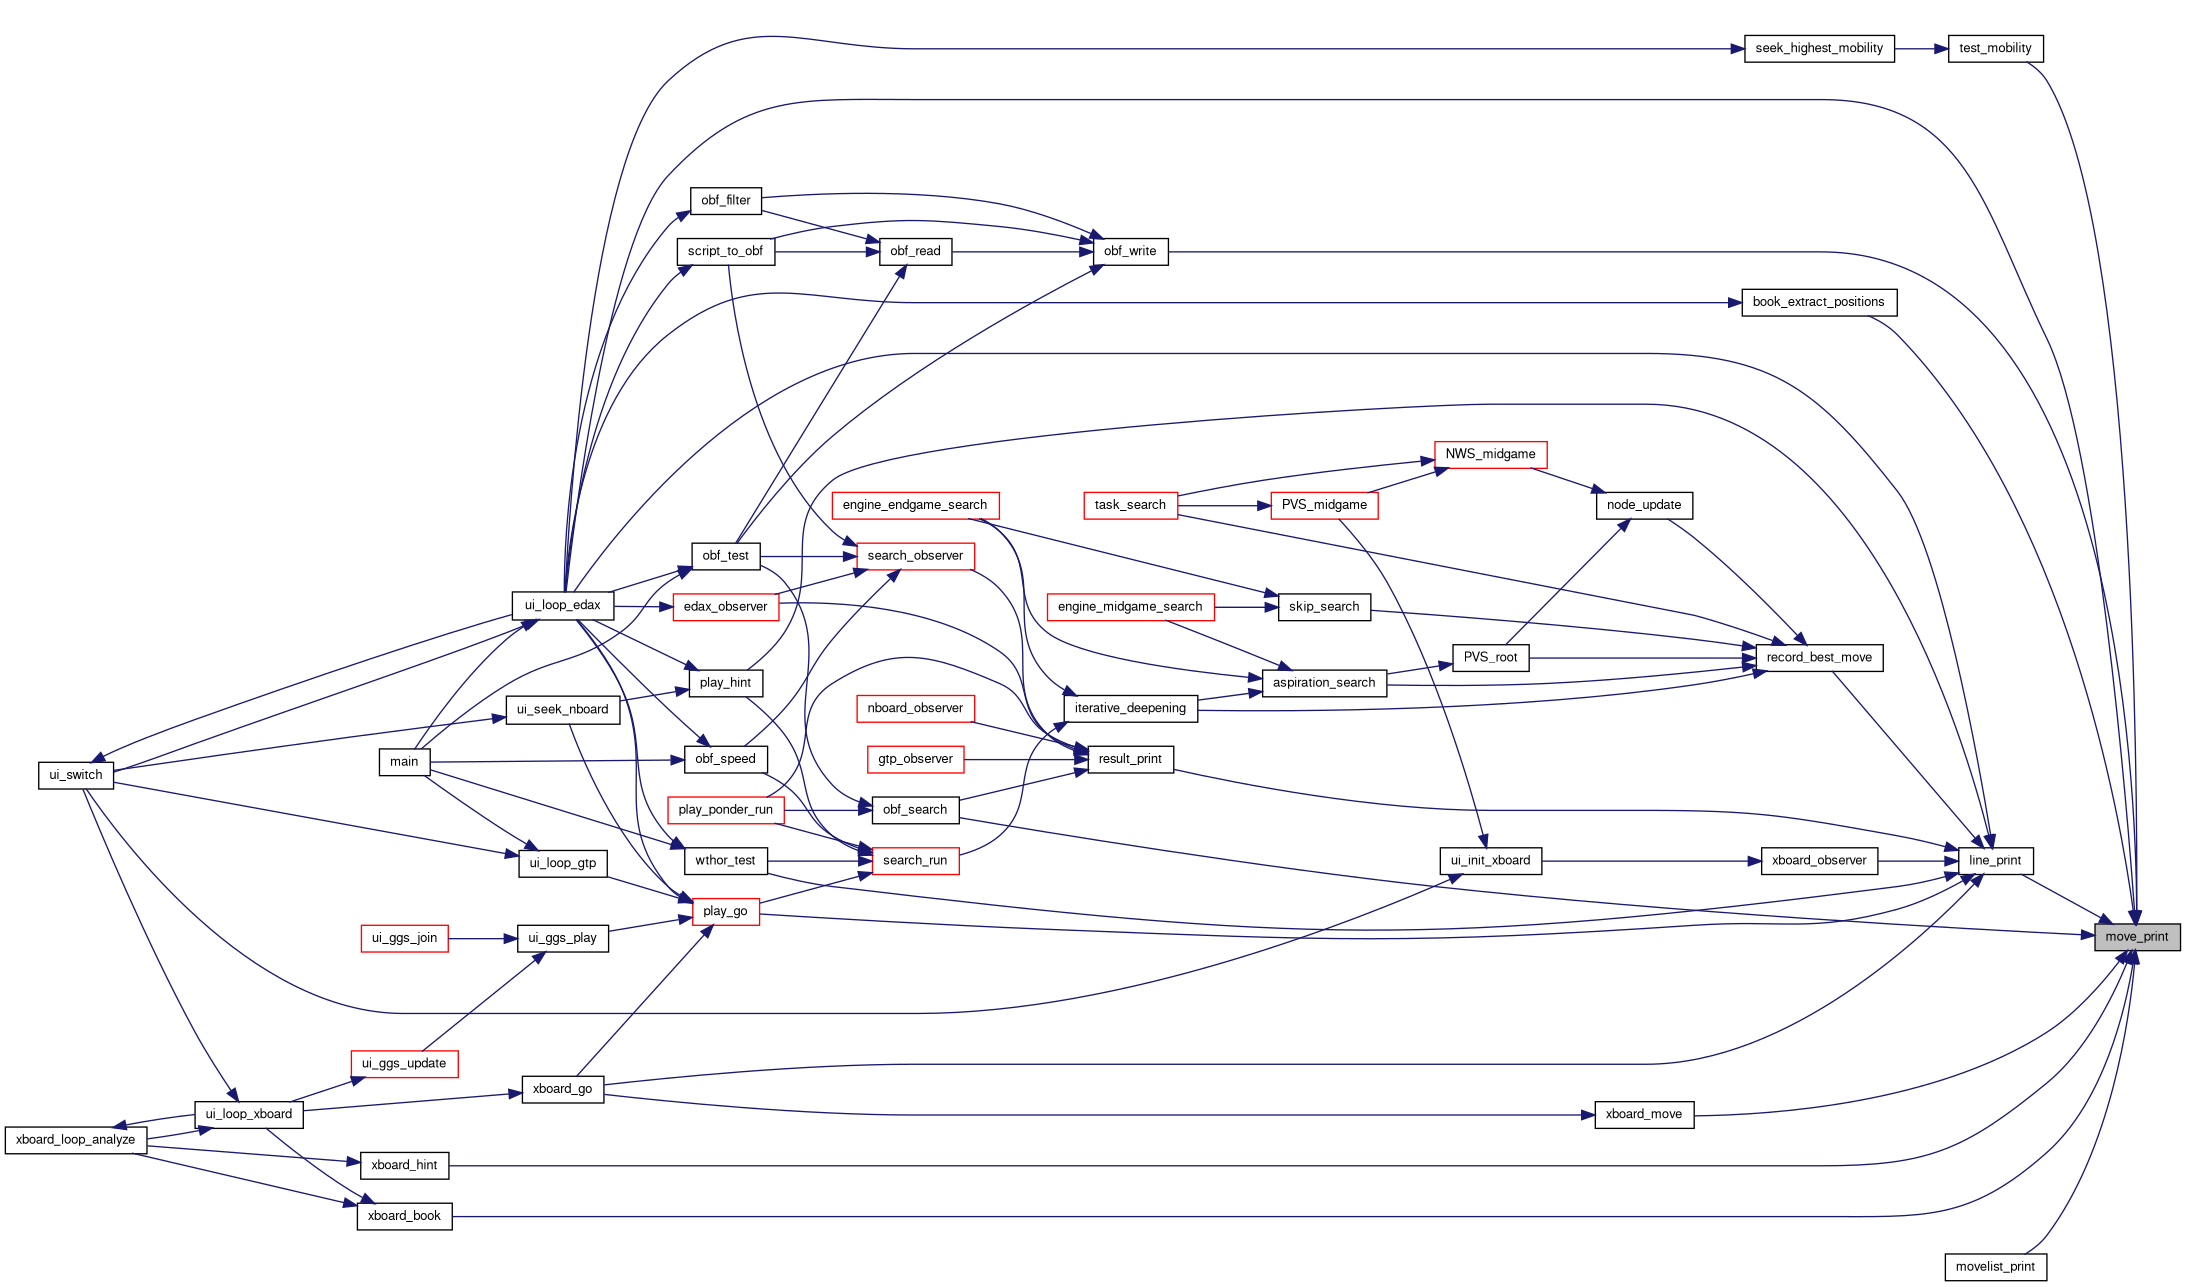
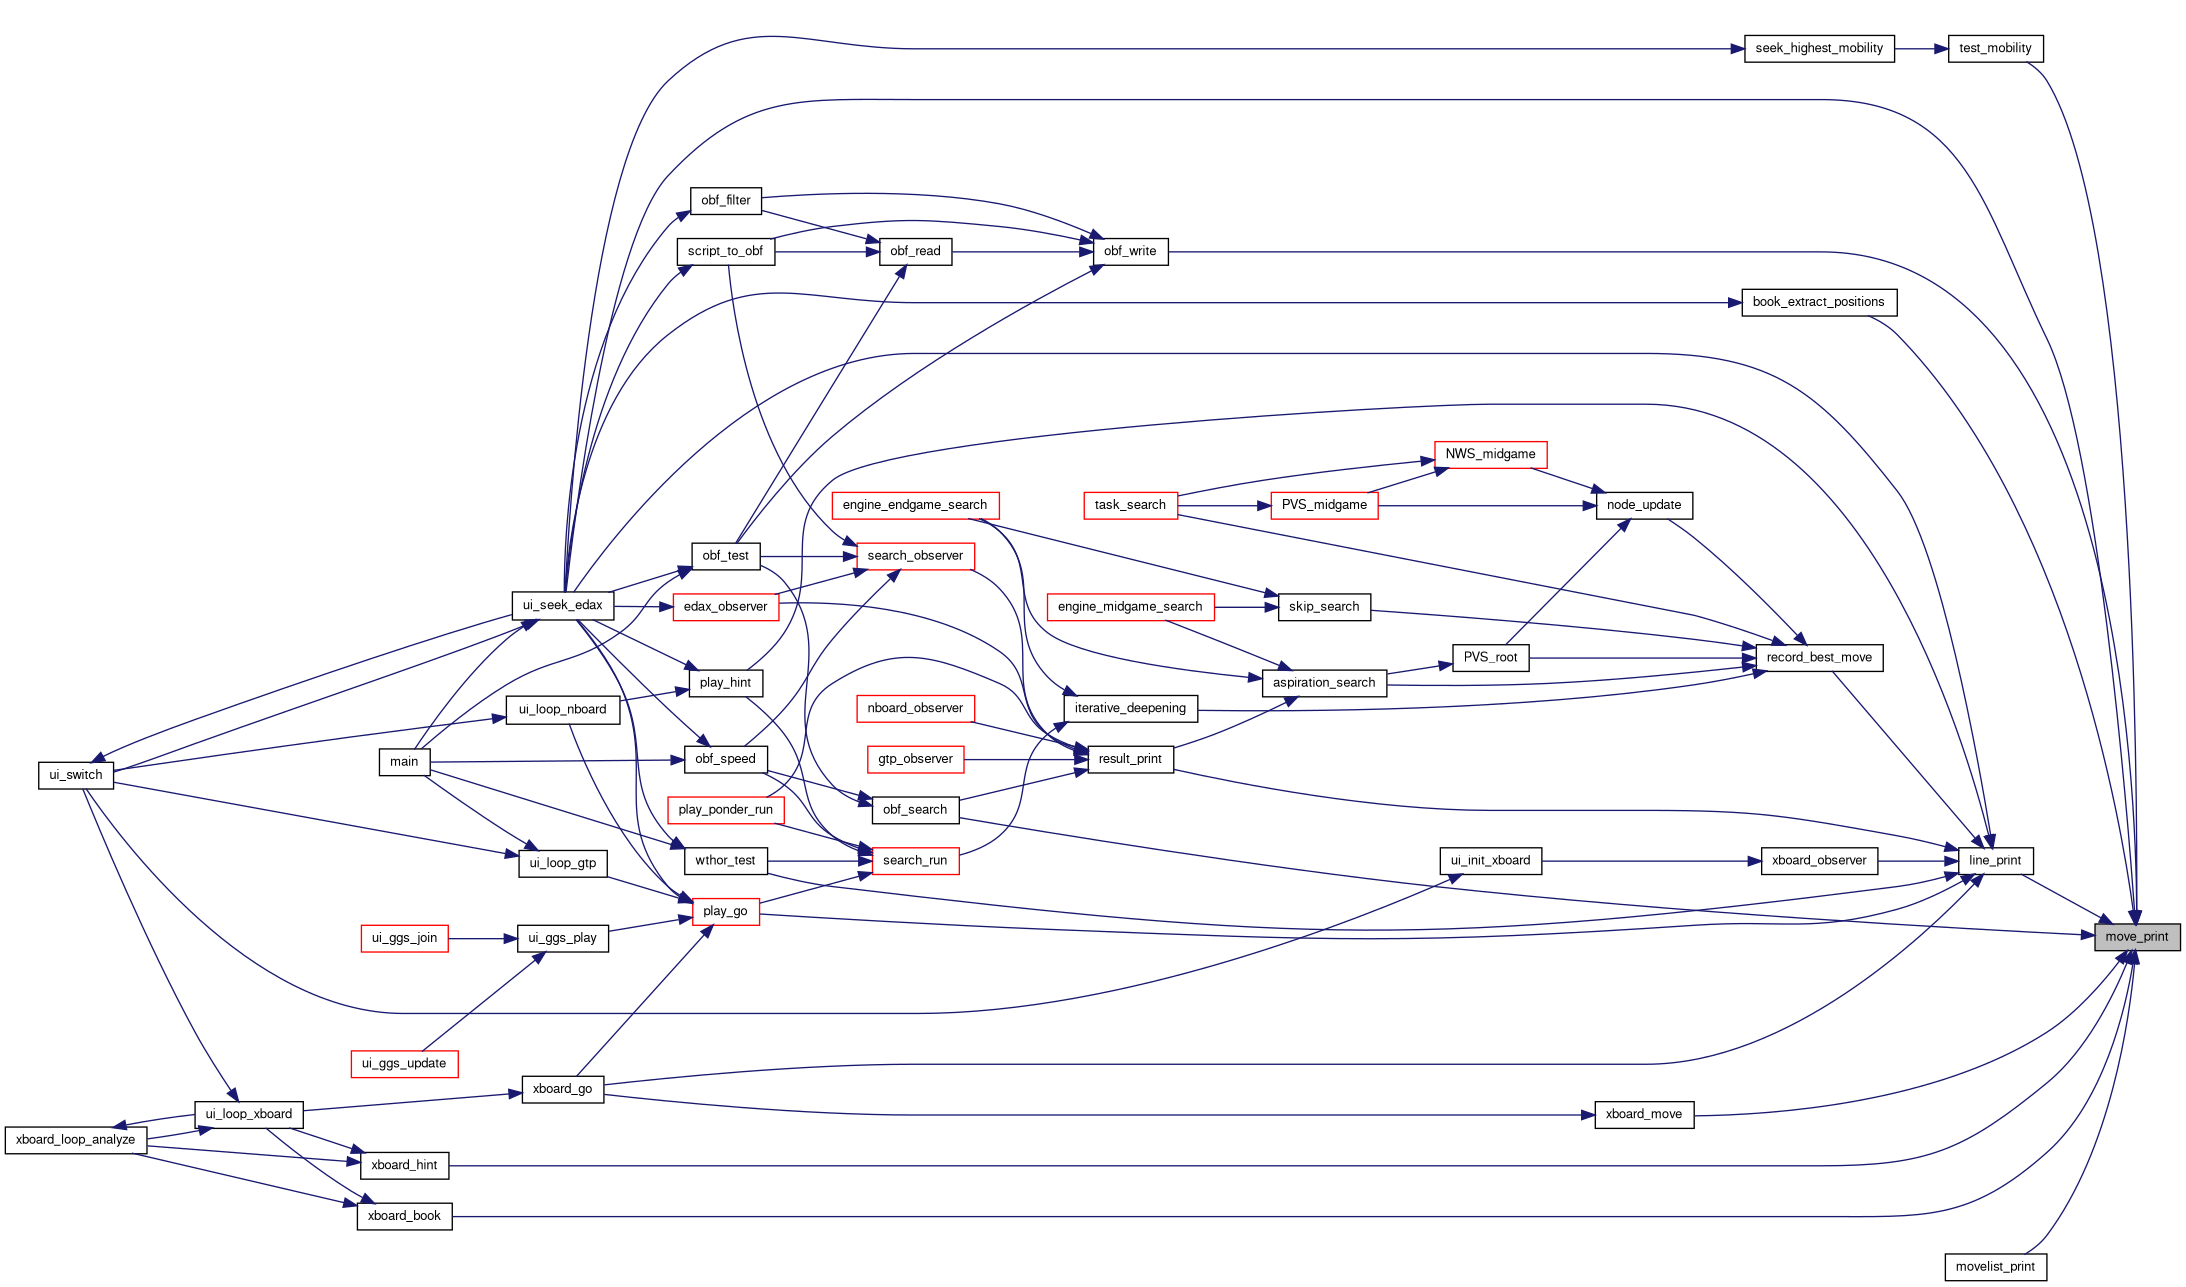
(563, 606) -> (563, 606)
(1431, 677) -> (1481, 506)
(1224, 697) -> (1231, 728)
(563, 710) -> (563, 710)
(823, 810) -> (813, 783)
(320, 1092) -> (320, 1138)
